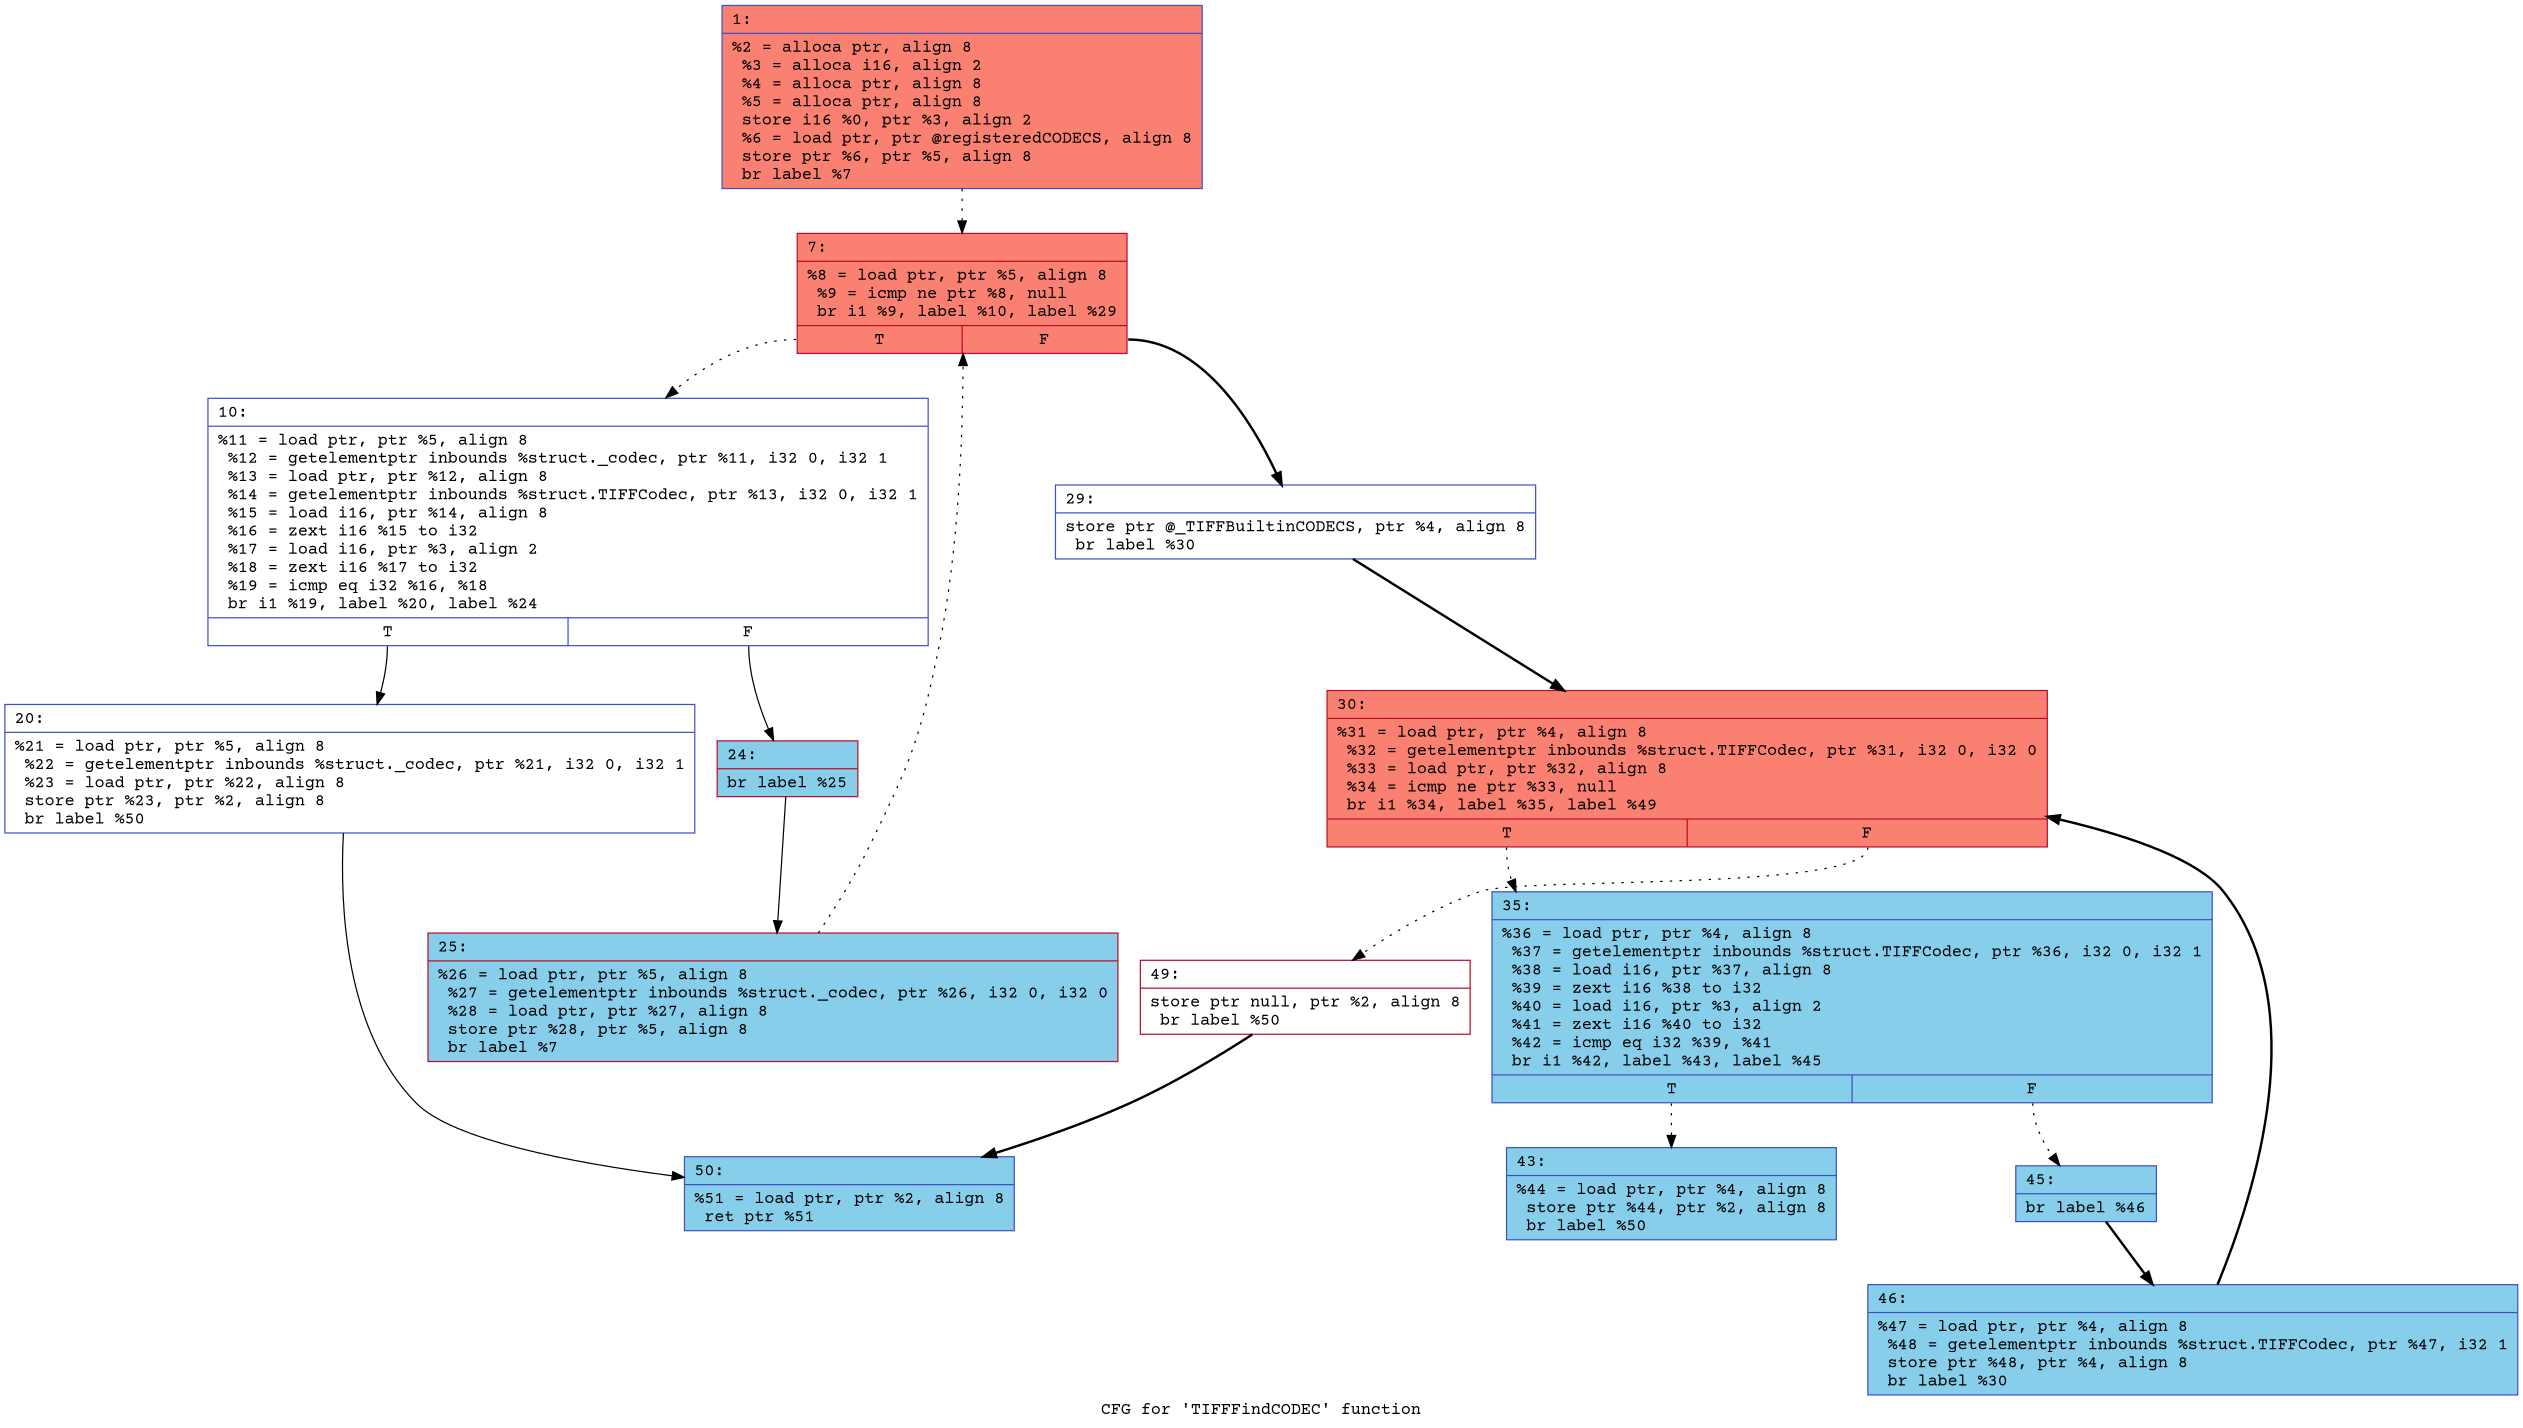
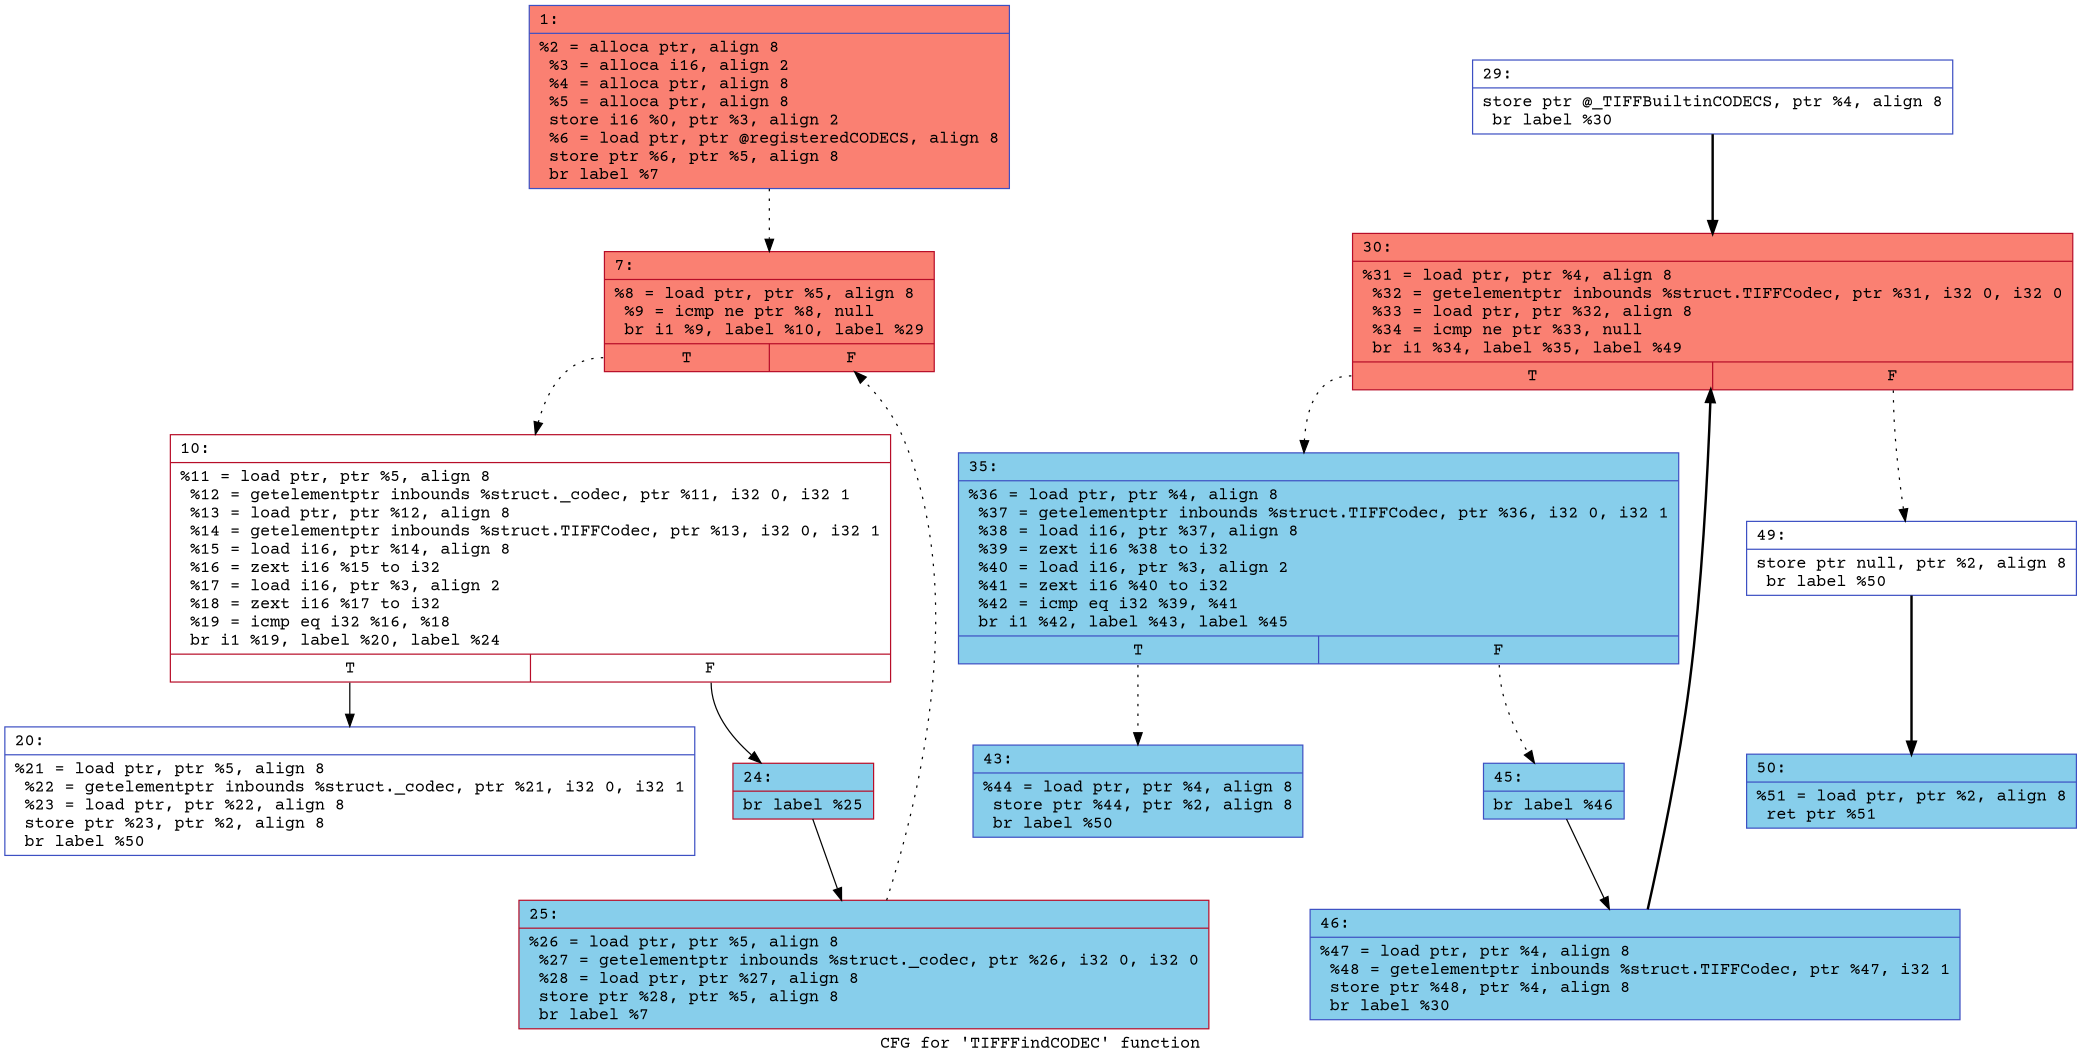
(1220, 386) -> none
(568, 522) -> (530, 558)
(1305, 997) -> (1912, 558)
(410, 1096) -> none
(2125, 1248) -> (1585, 859)
